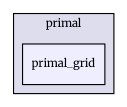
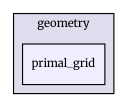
(64, 24) -> (64, 24)
